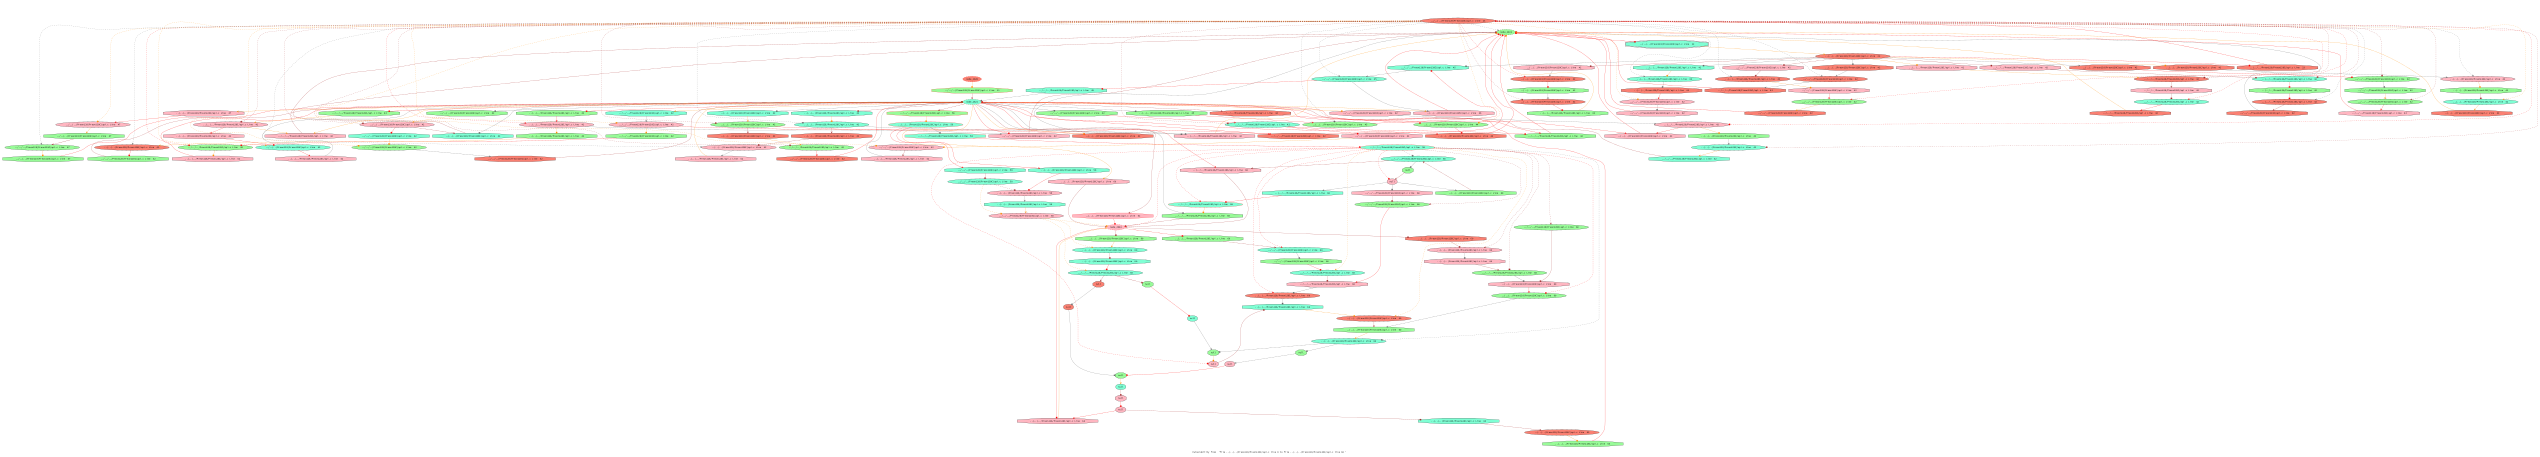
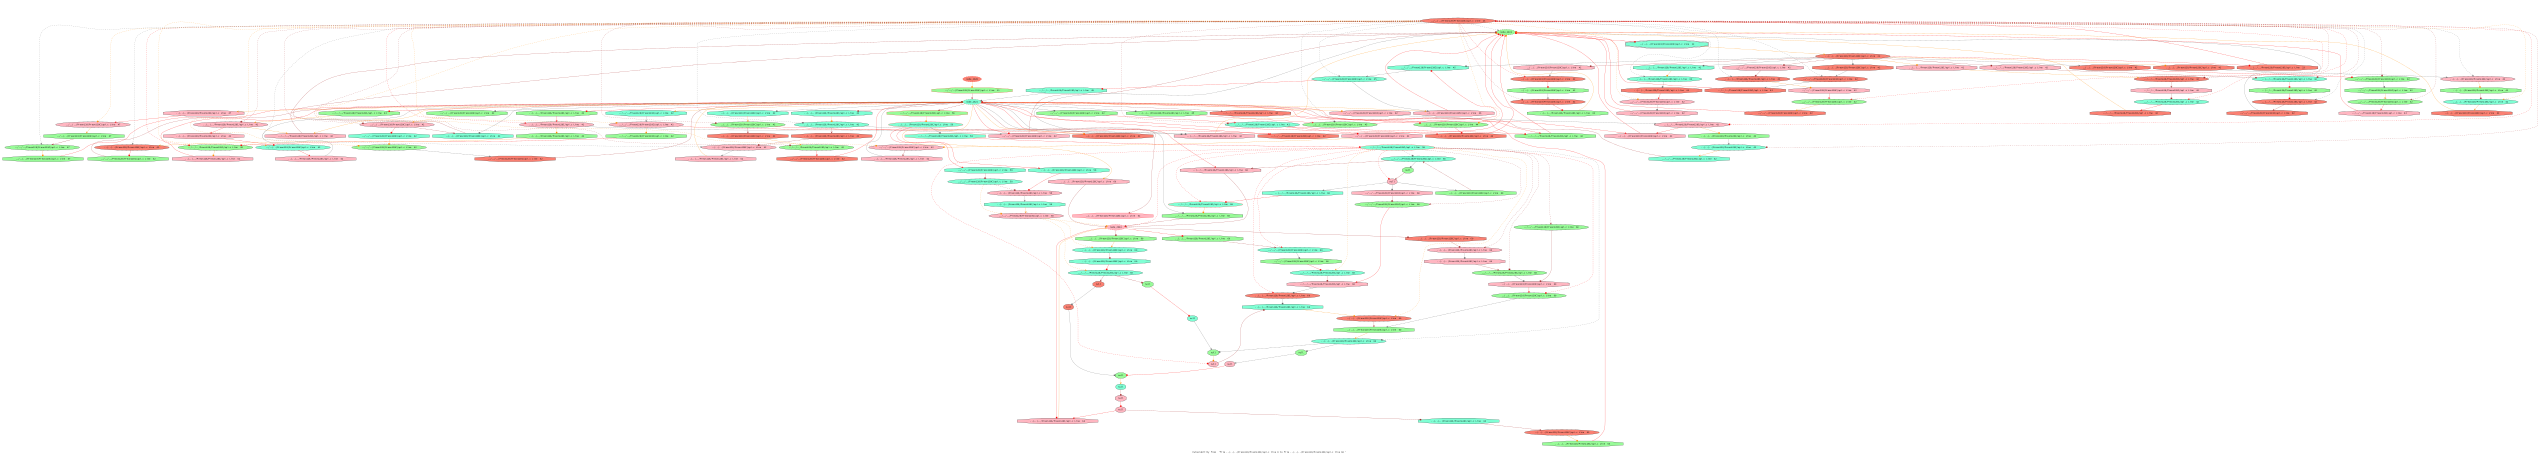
(1114, 221) -> none
